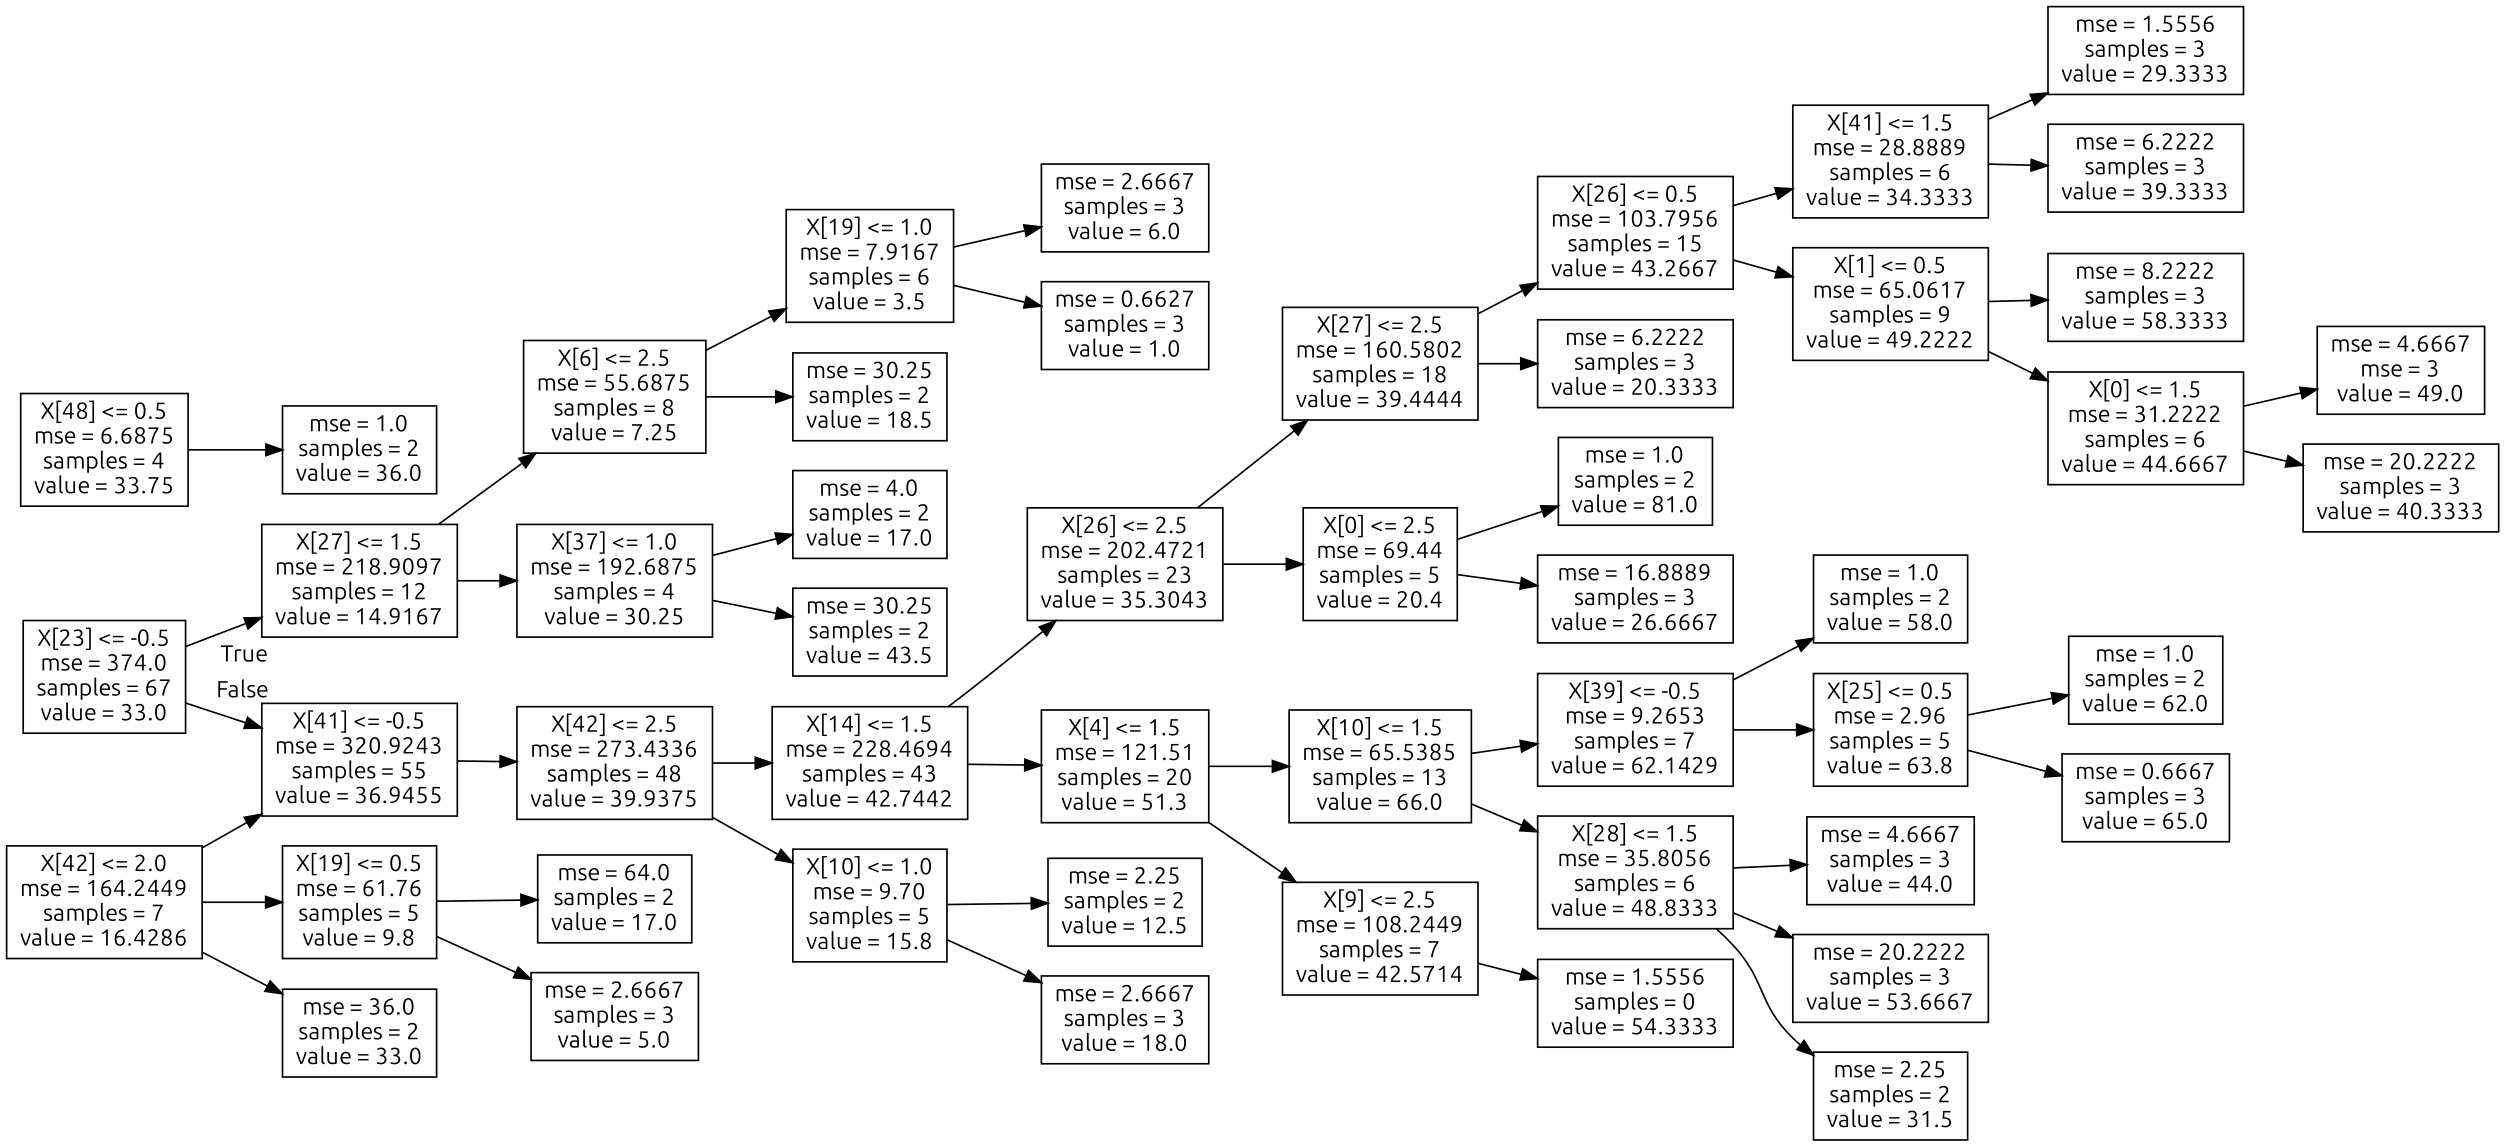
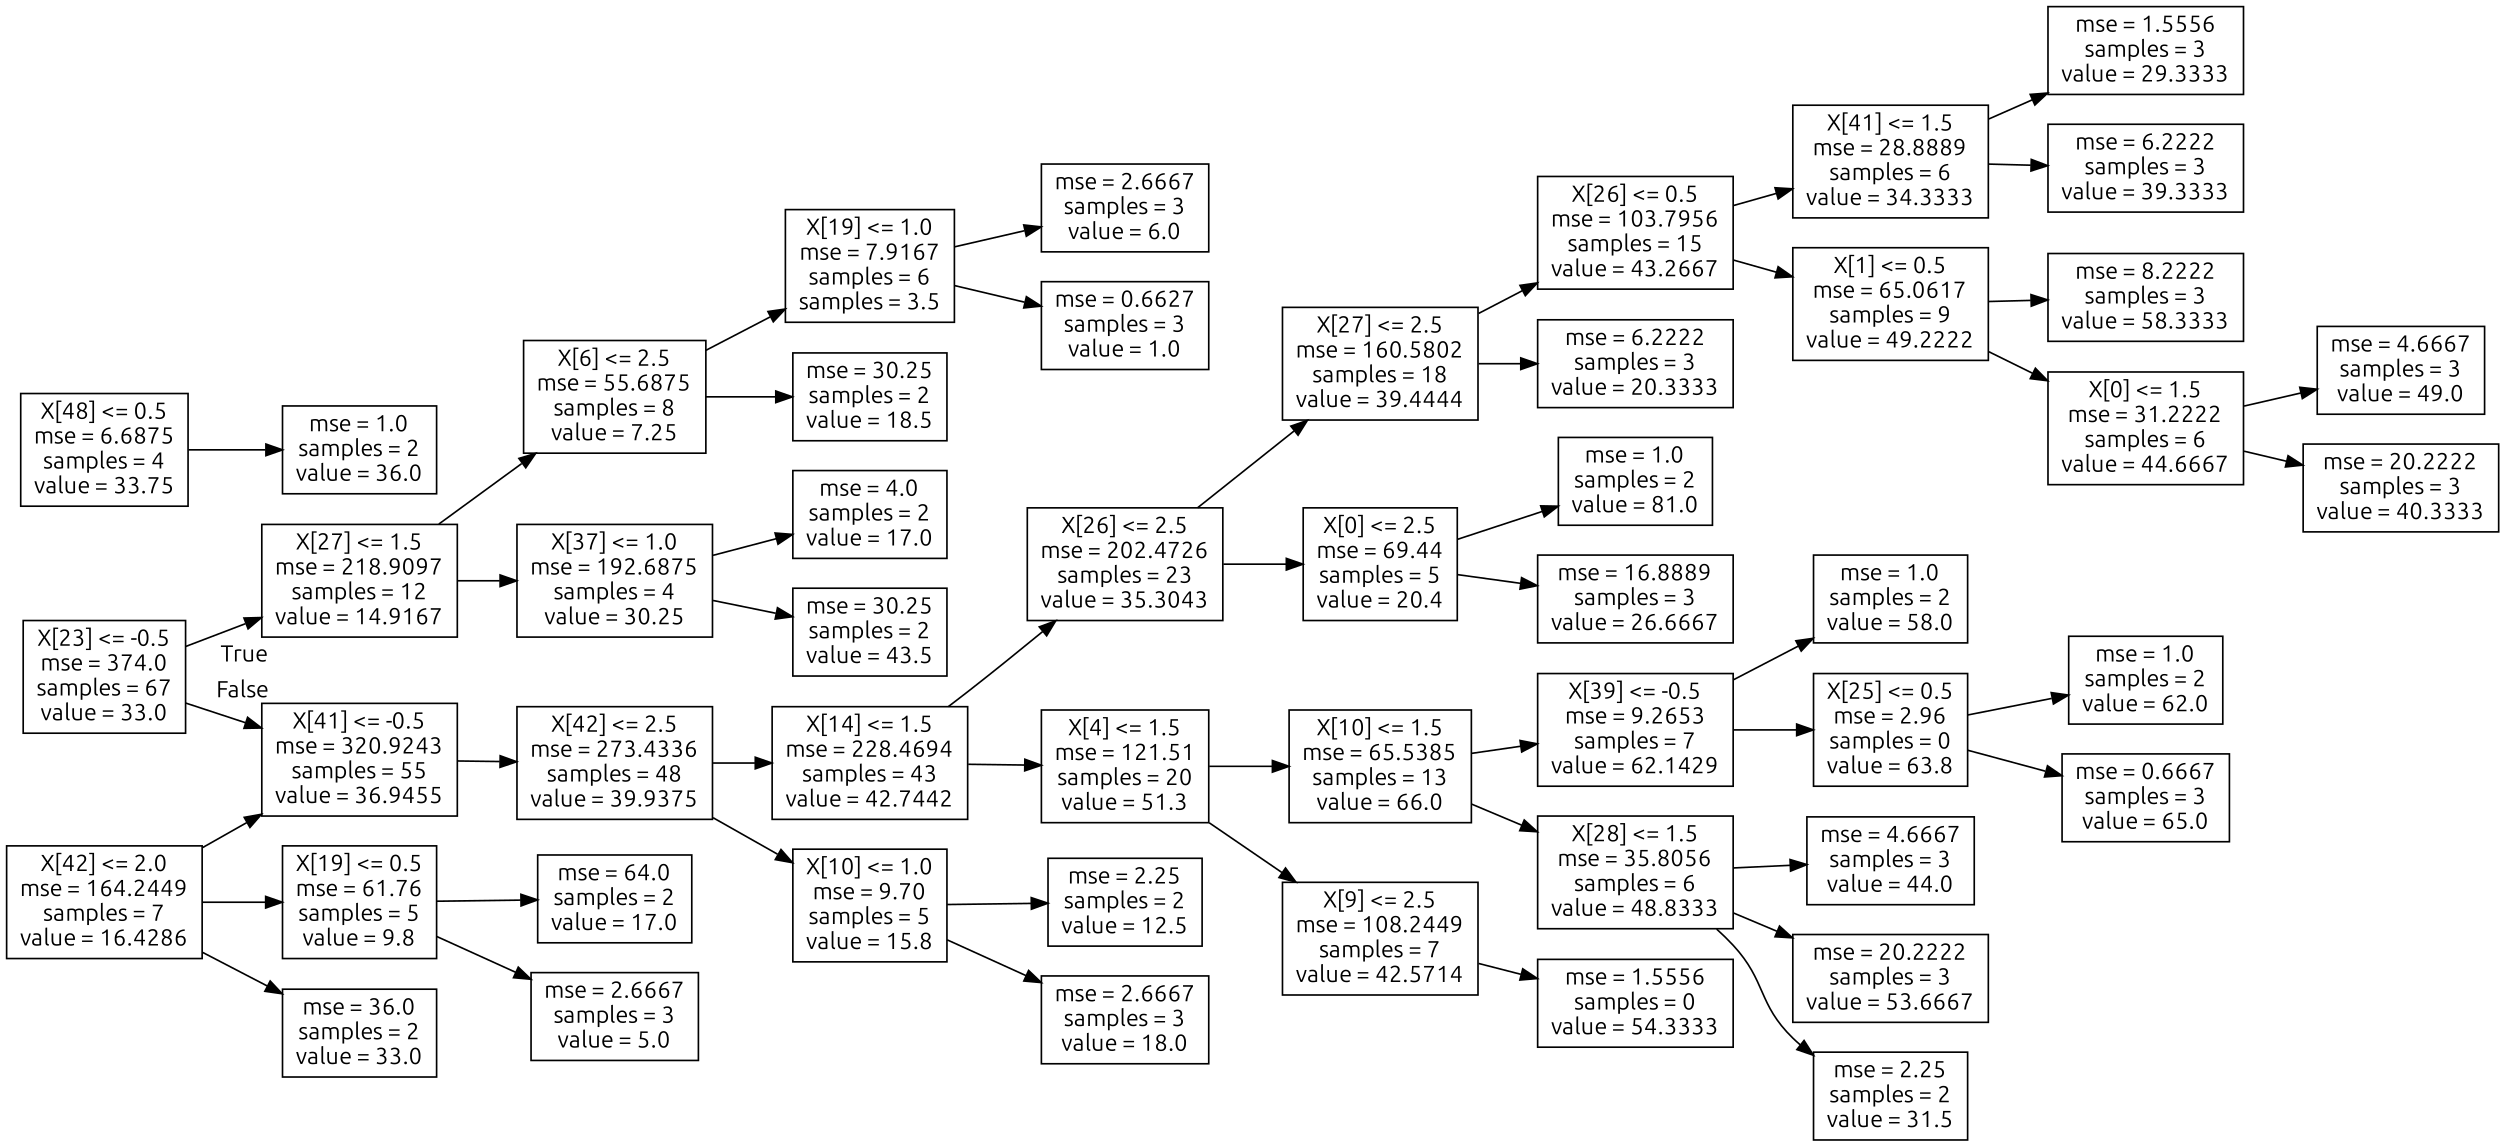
(870, 266) -> (870, 266)
(2401, 370) -> (2401, 370)
(1125, 564) -> (1125, 564)
(1891, 730) -> (1891, 730)
